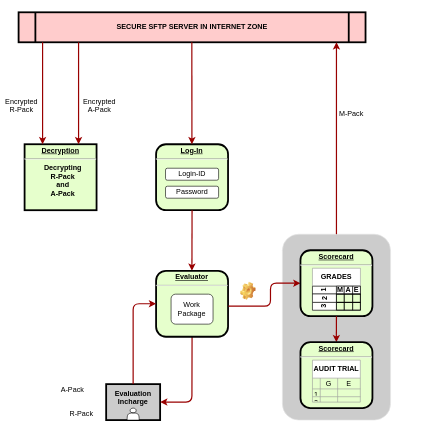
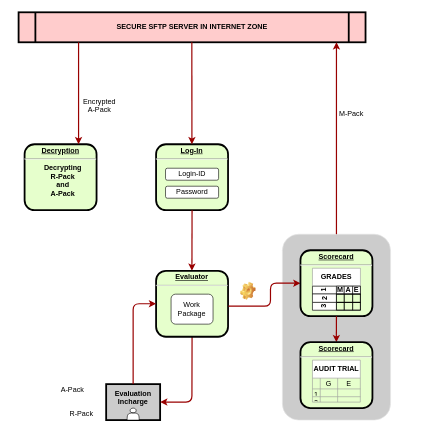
(42, 91) -> none
(21, 102) -> none
(60, 177) -> (60, 177)
